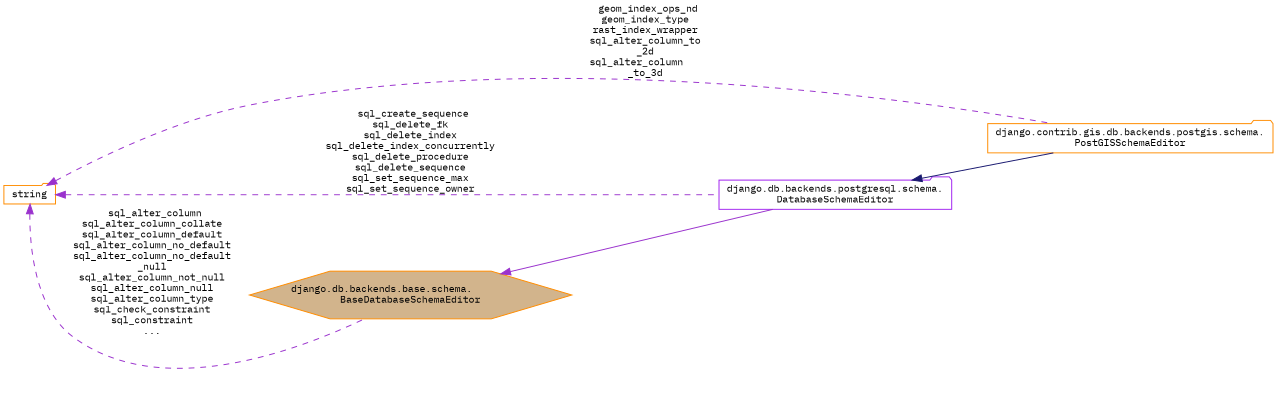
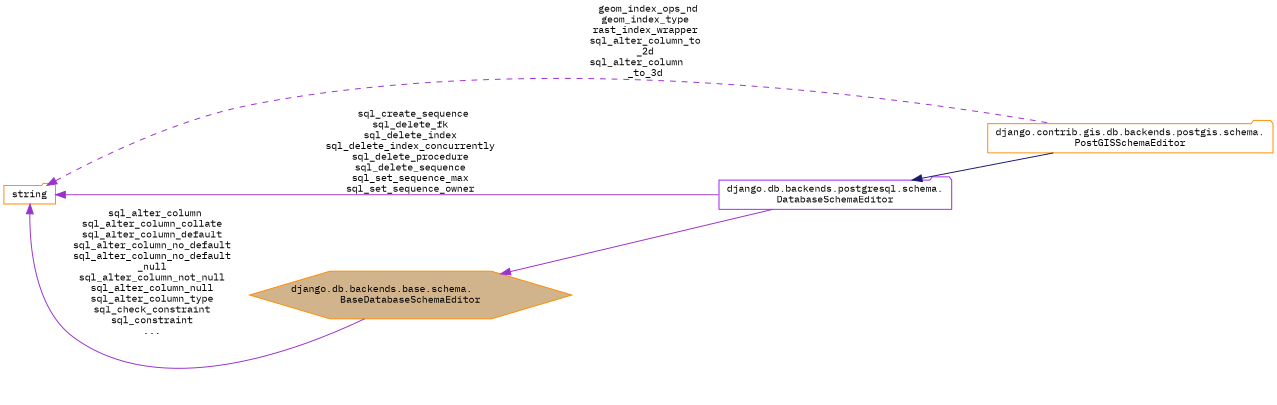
(392, 195) -> (392, 195)
(152, 366) -> (152, 366)
